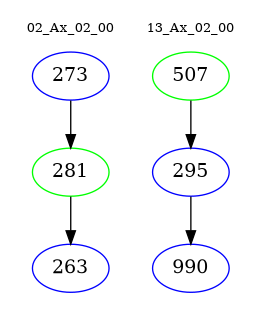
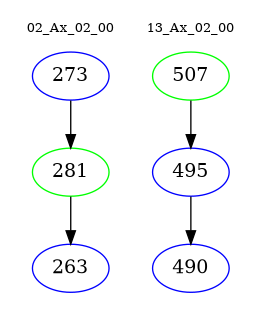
(191, 172) -> (191, 172)
(191, 268) -> (191, 268)
